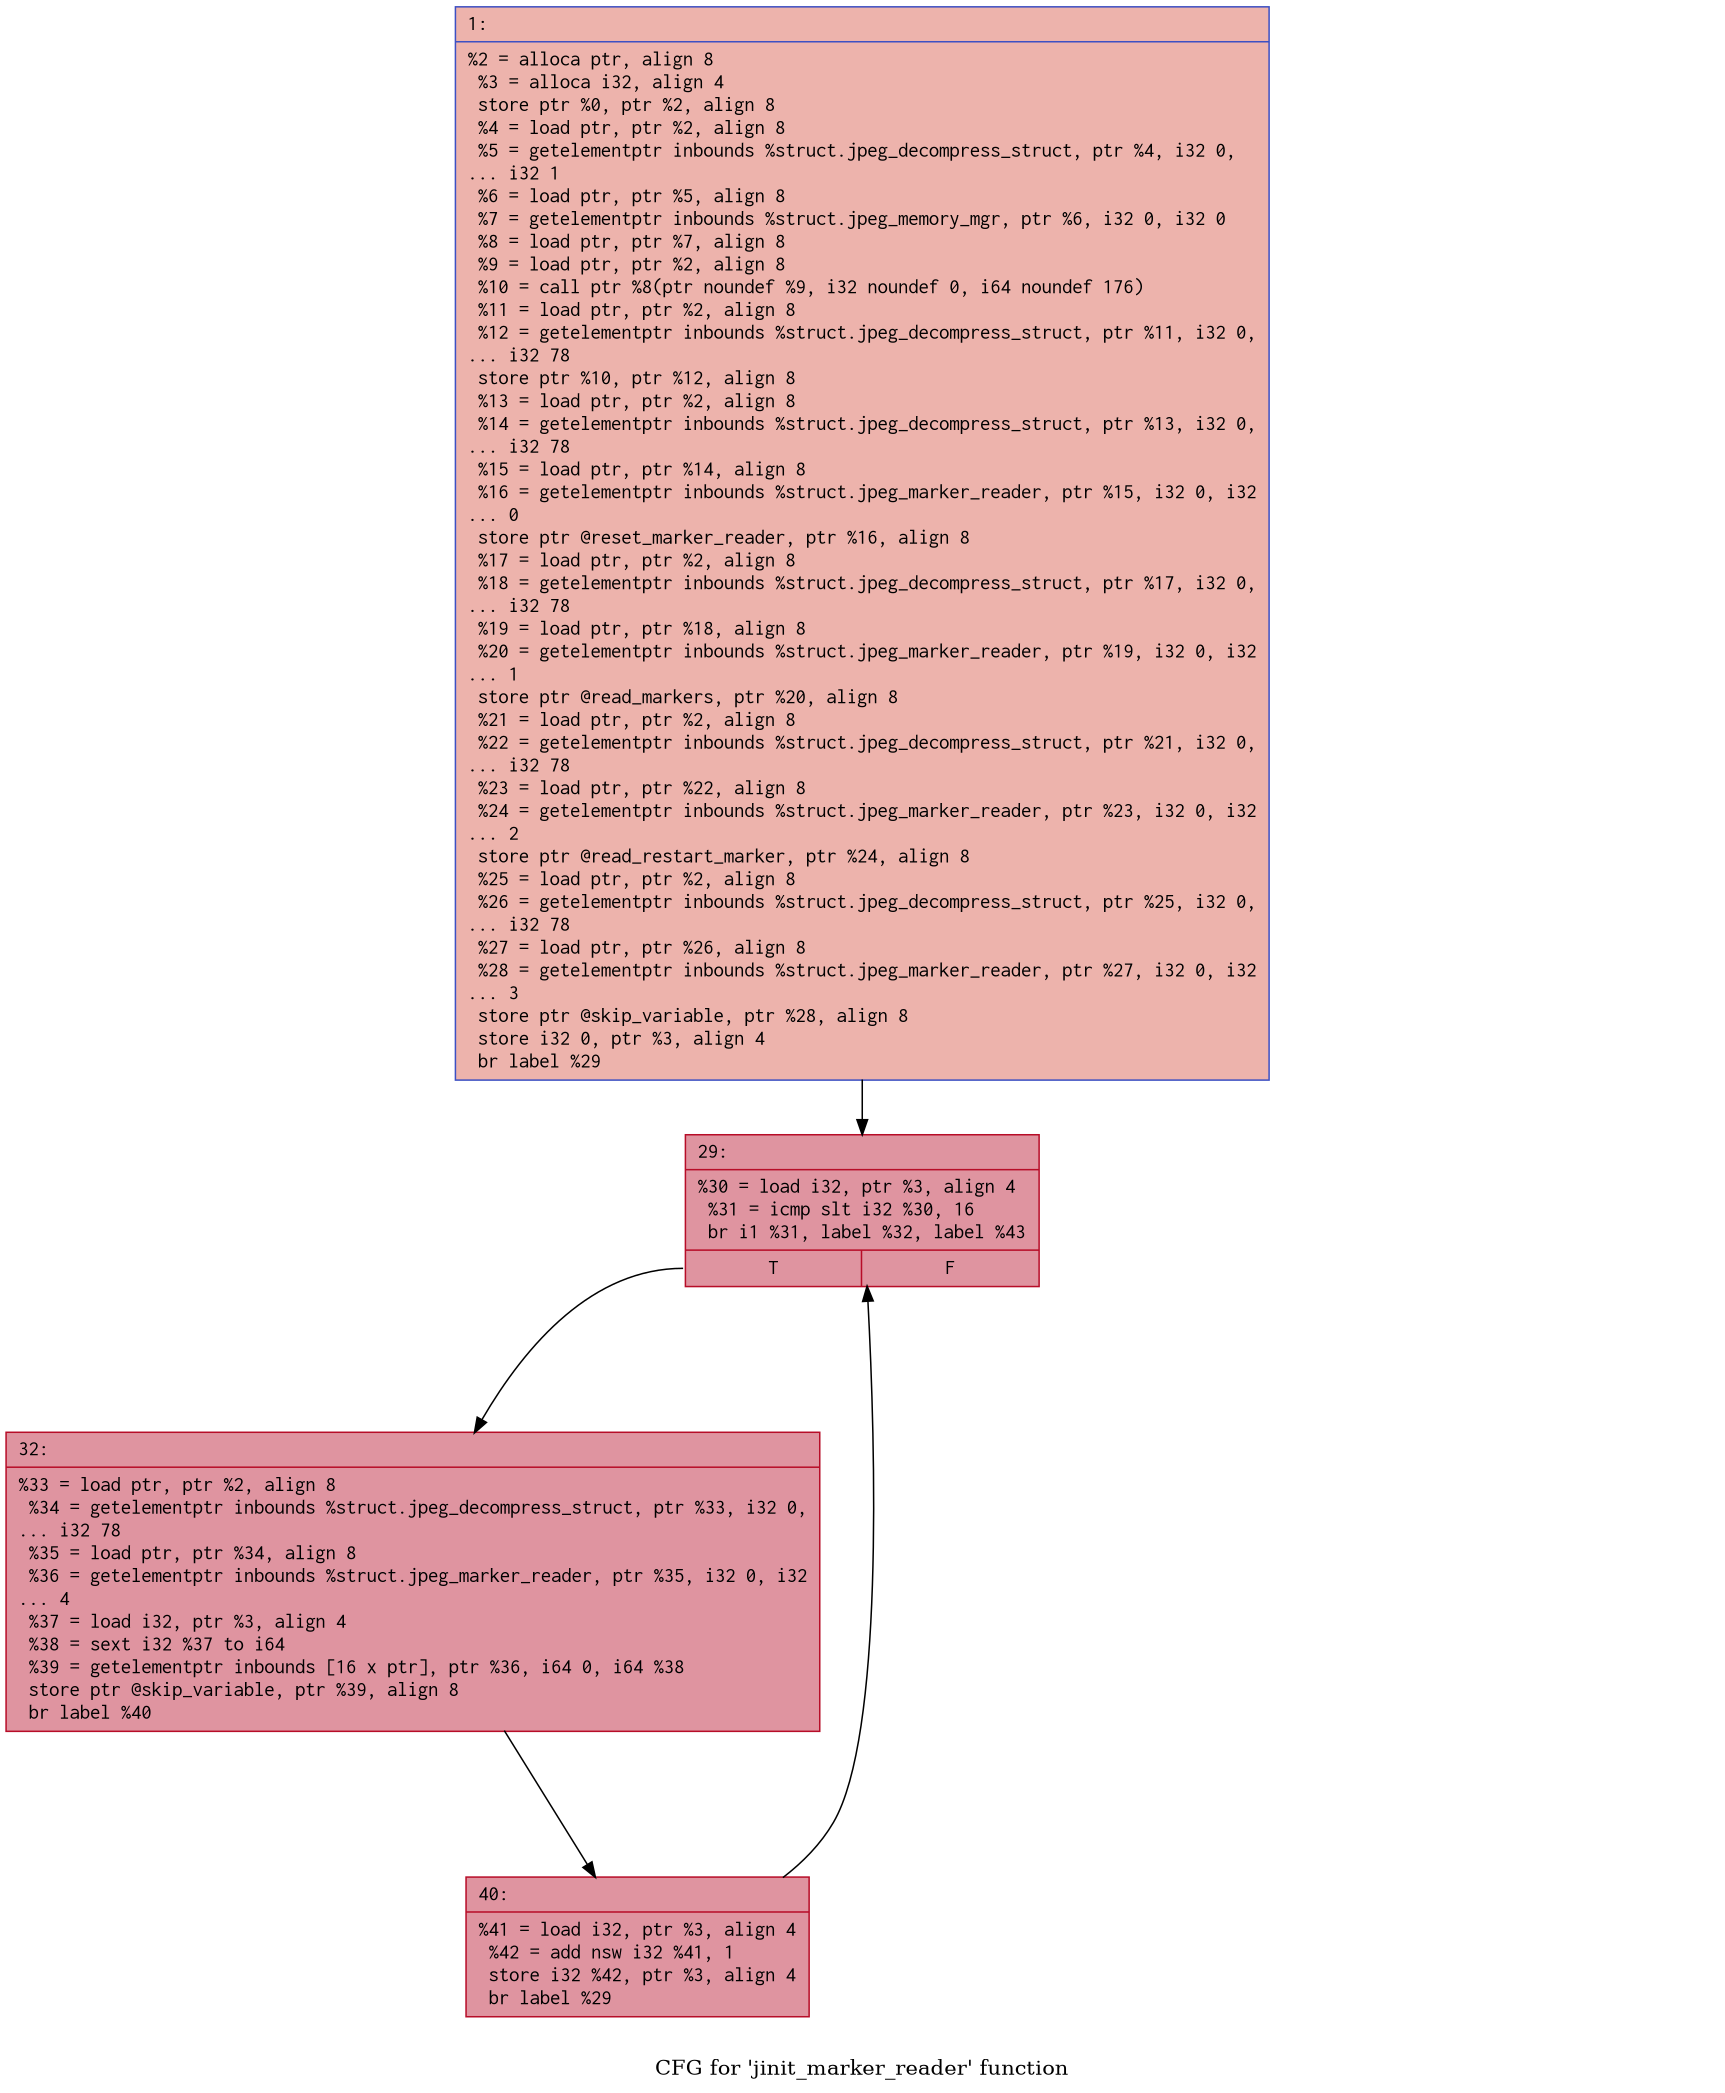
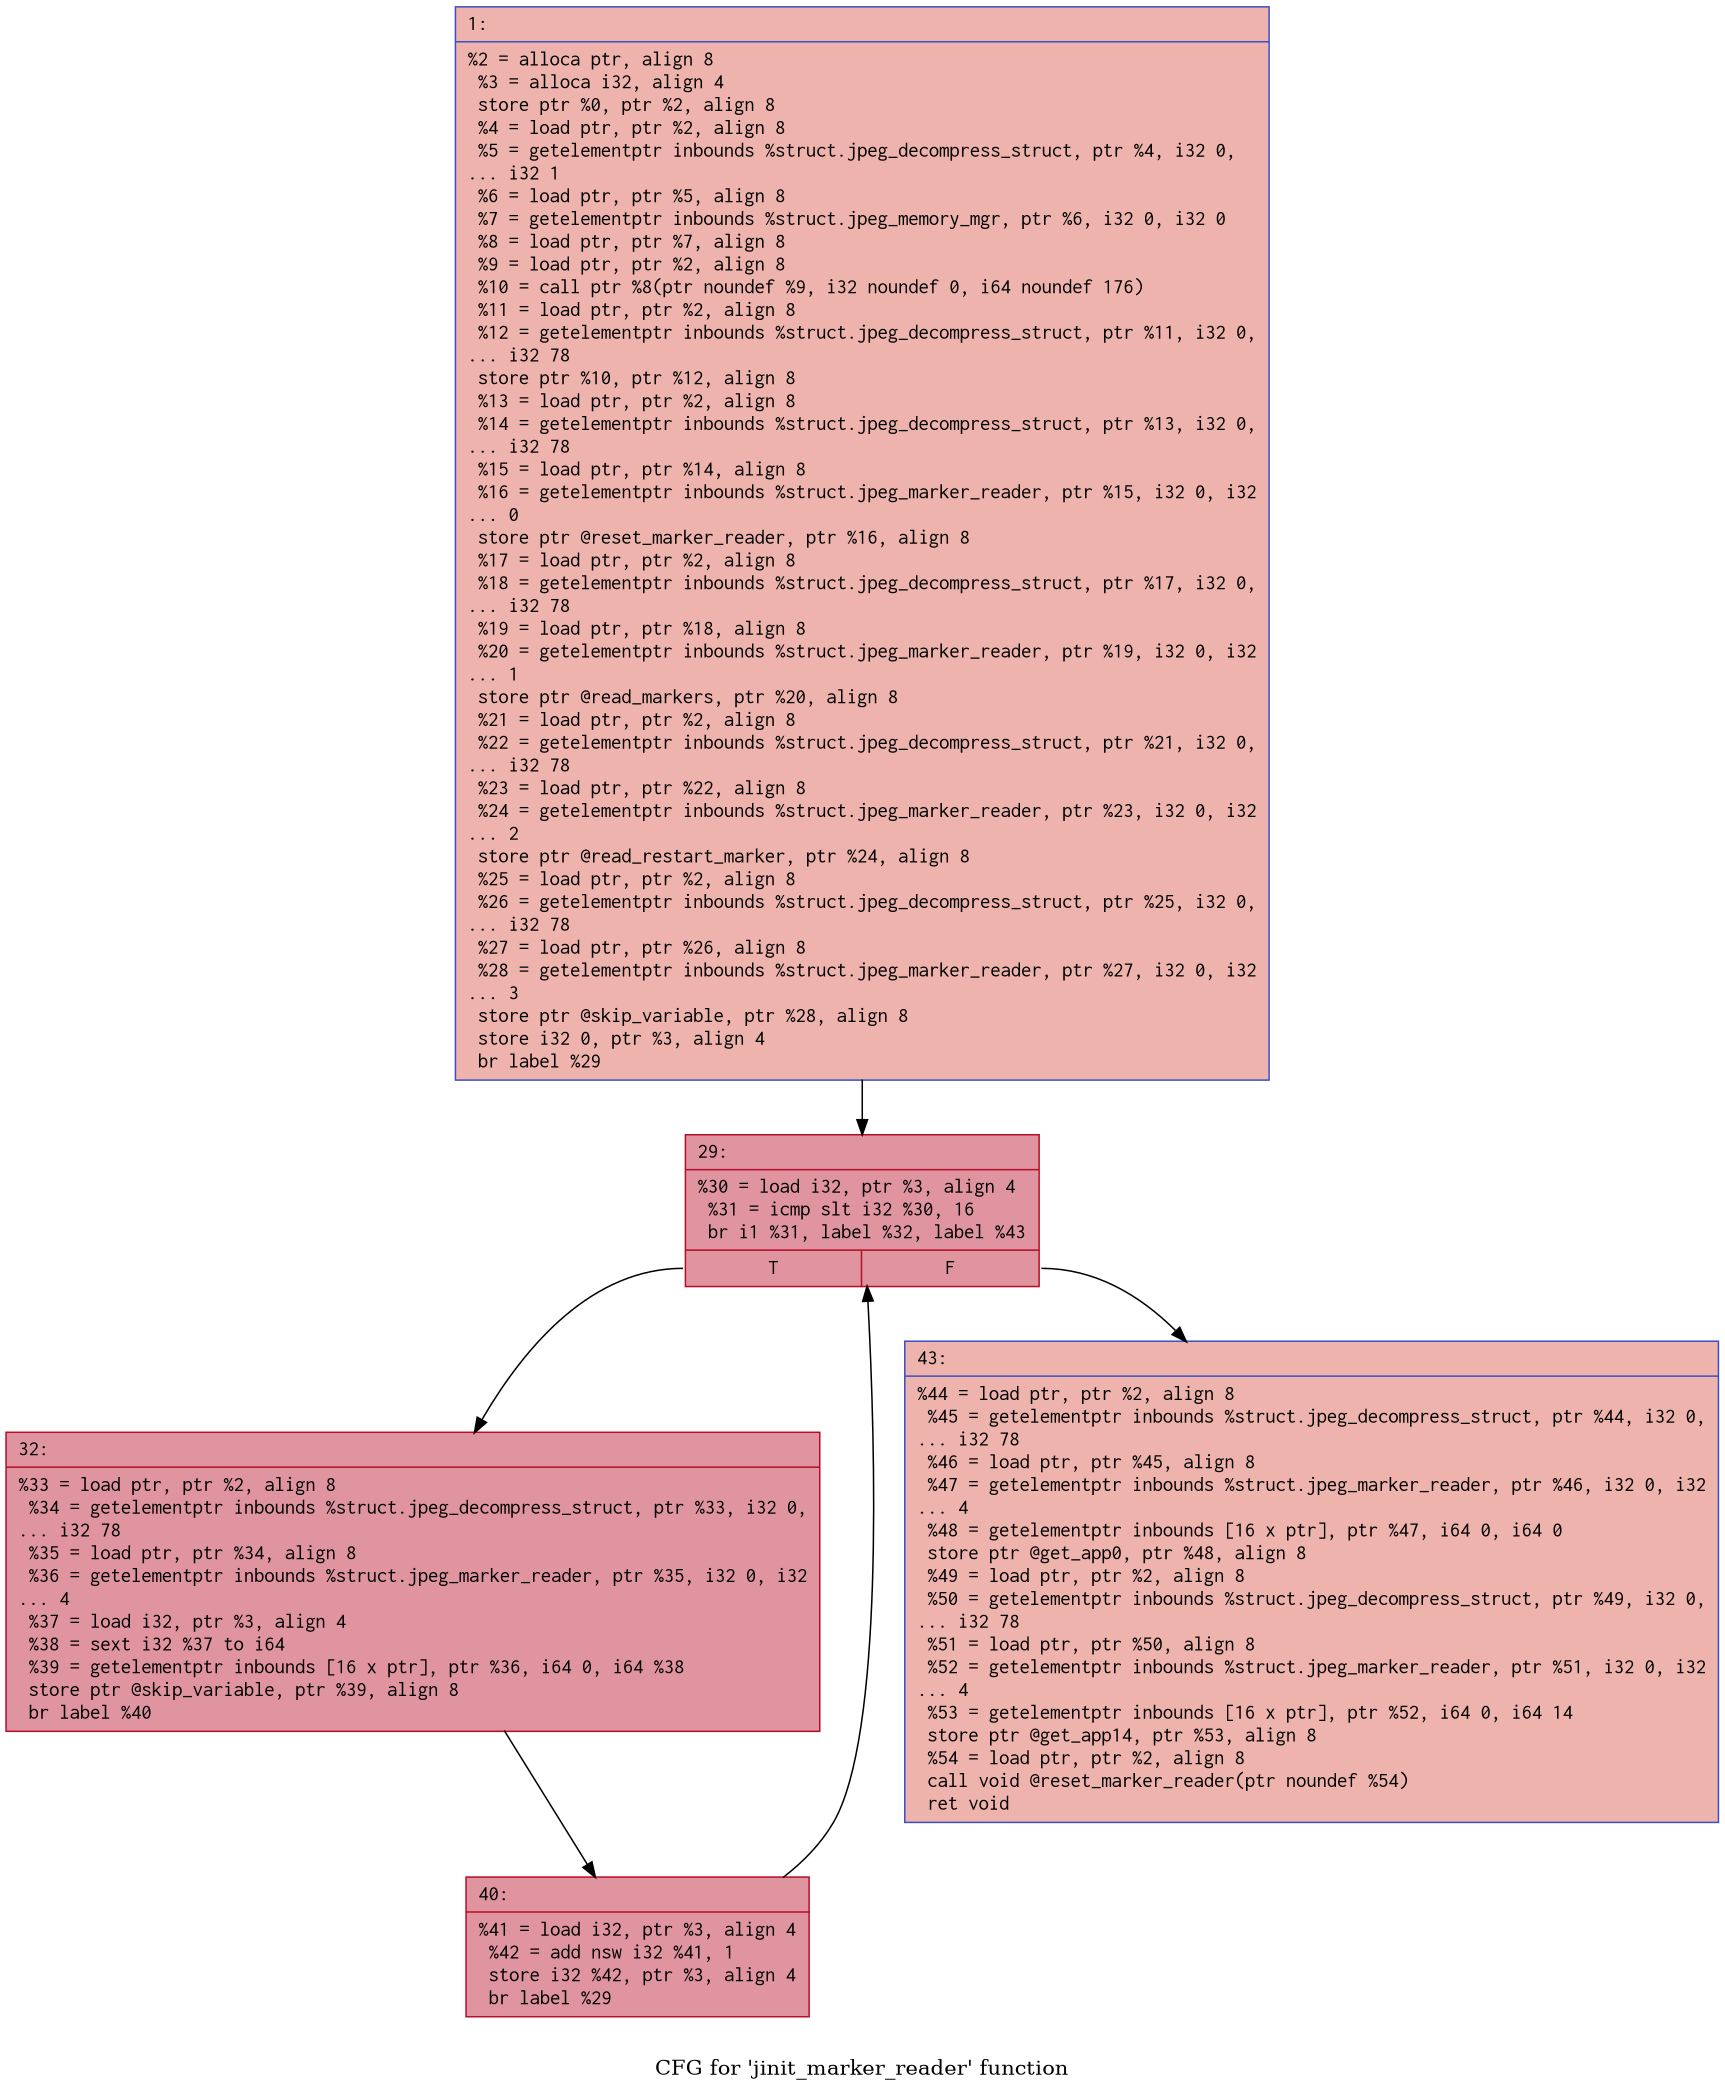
none -> (1312, 1582)
